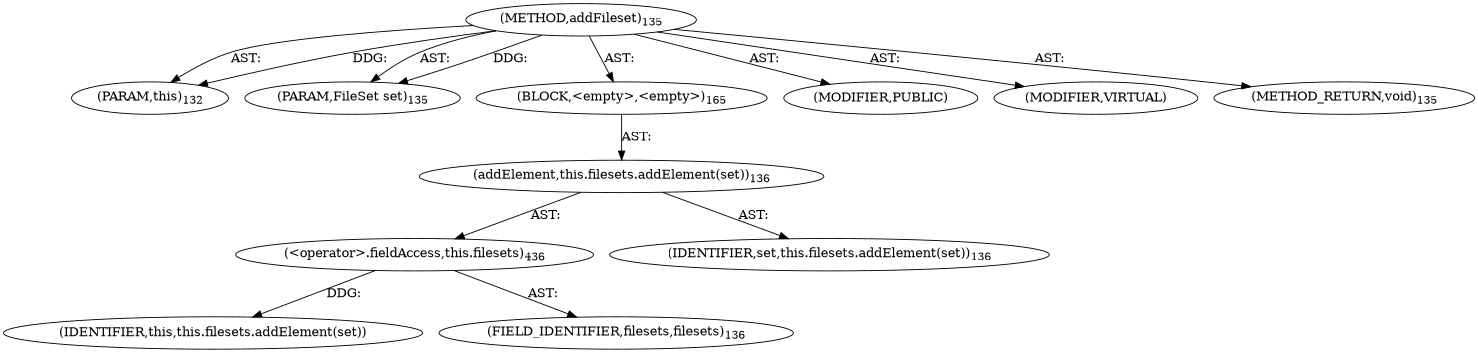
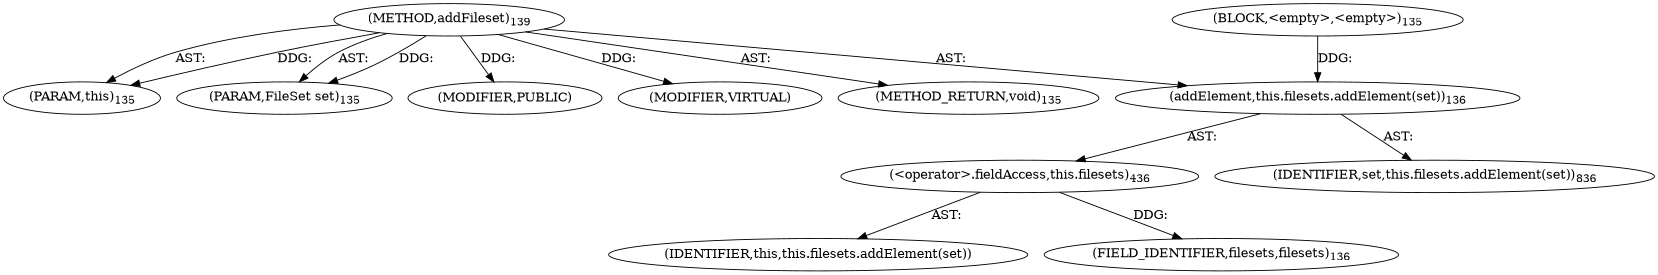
(652, 18) -> (520, 18)
(599, 55) -> (861, 57)
(767, 59) -> (500, 59)
(887, 59) -> (621, 59)
(193, 97) -> (125, 97)
(716, 97) -> (1412, 18)
(639, 137) -> (1337, 59)
(981, 253) -> (1586, 175)
(346, 294) -> (949, 216)
(545, 294) -> (1153, 216)
